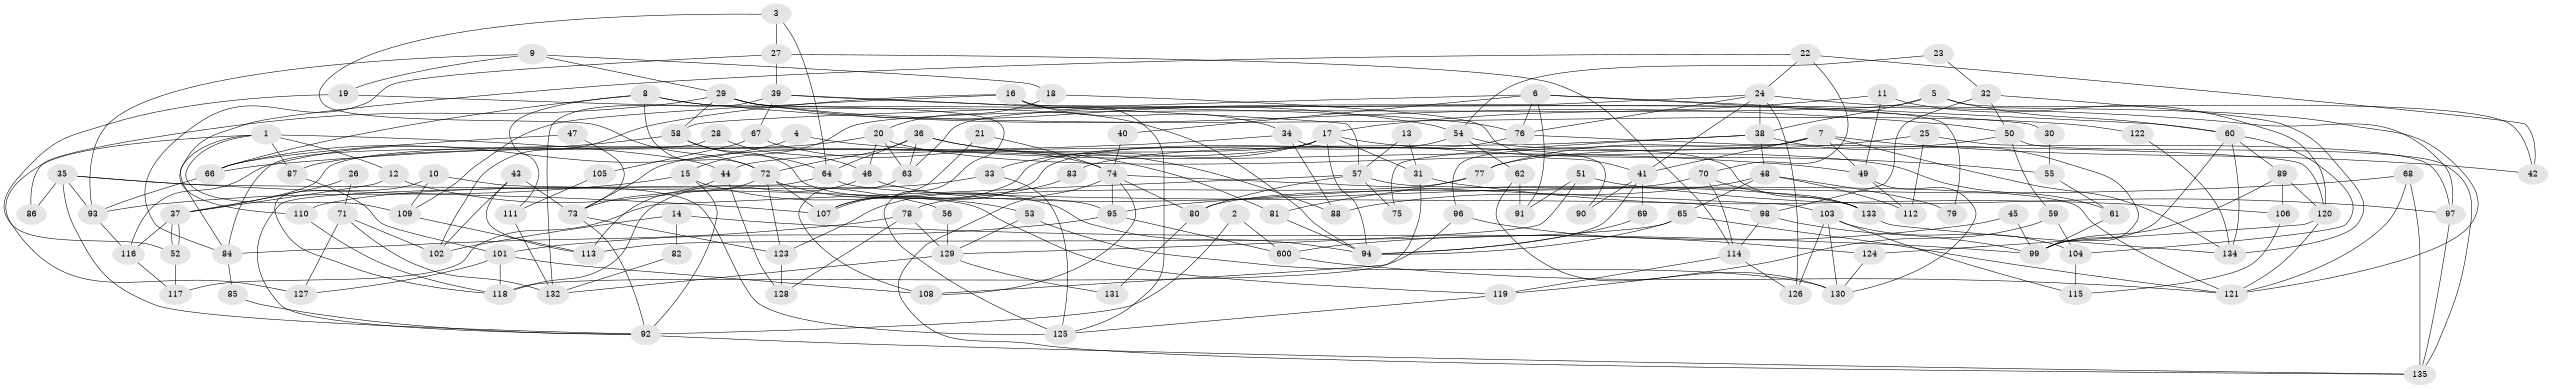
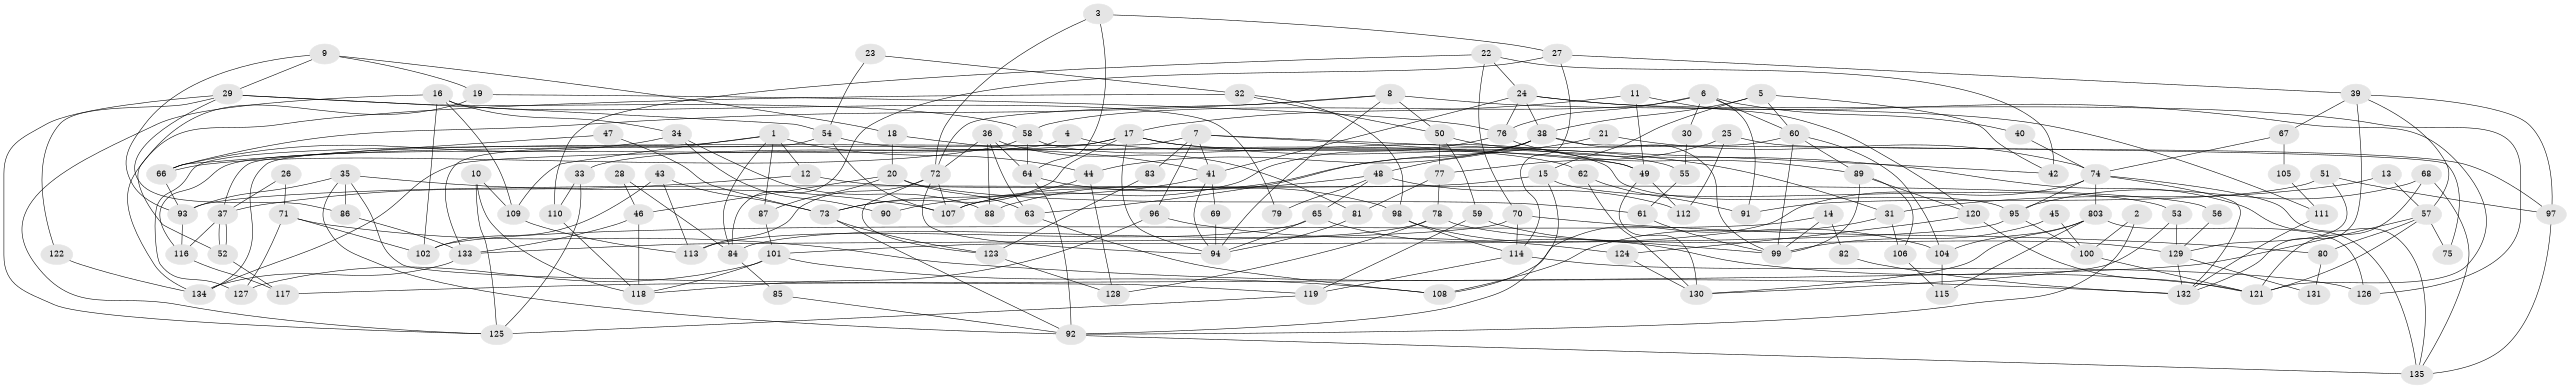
(1322, 105) -> (1204, 195)
(1942, 147) -> (1678, 161)
(1153, 194) -> (2240, 210)
(1827, 214) -> (2096, 214)
none -> (397, 229)
(1284, 255) -> (2087, 255)
